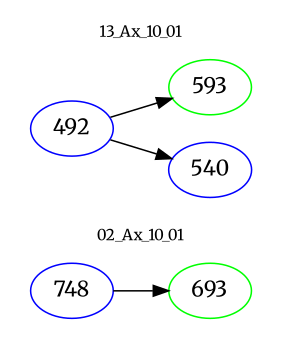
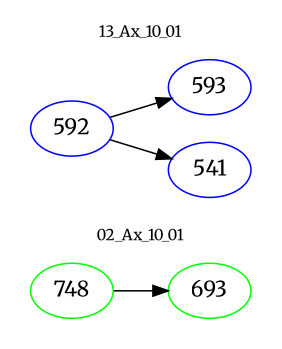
(210, 87) -> (210, 87)
(72, 129) -> (72, 129)
(210, 170) -> (210, 170)
(72, 291) -> (72, 291)
